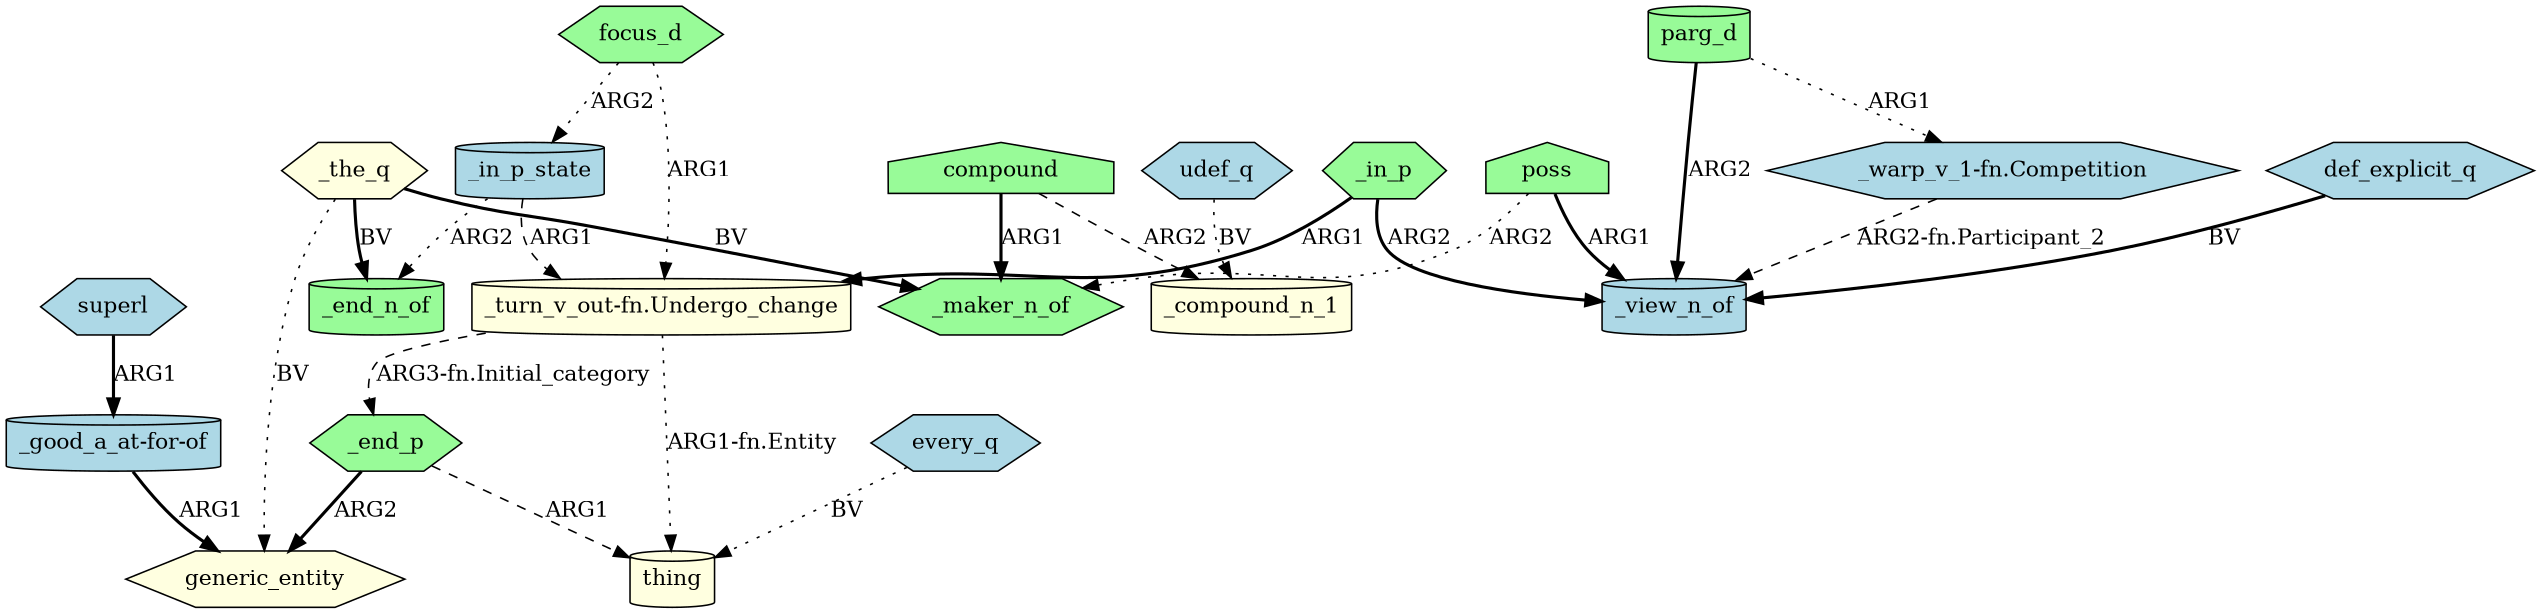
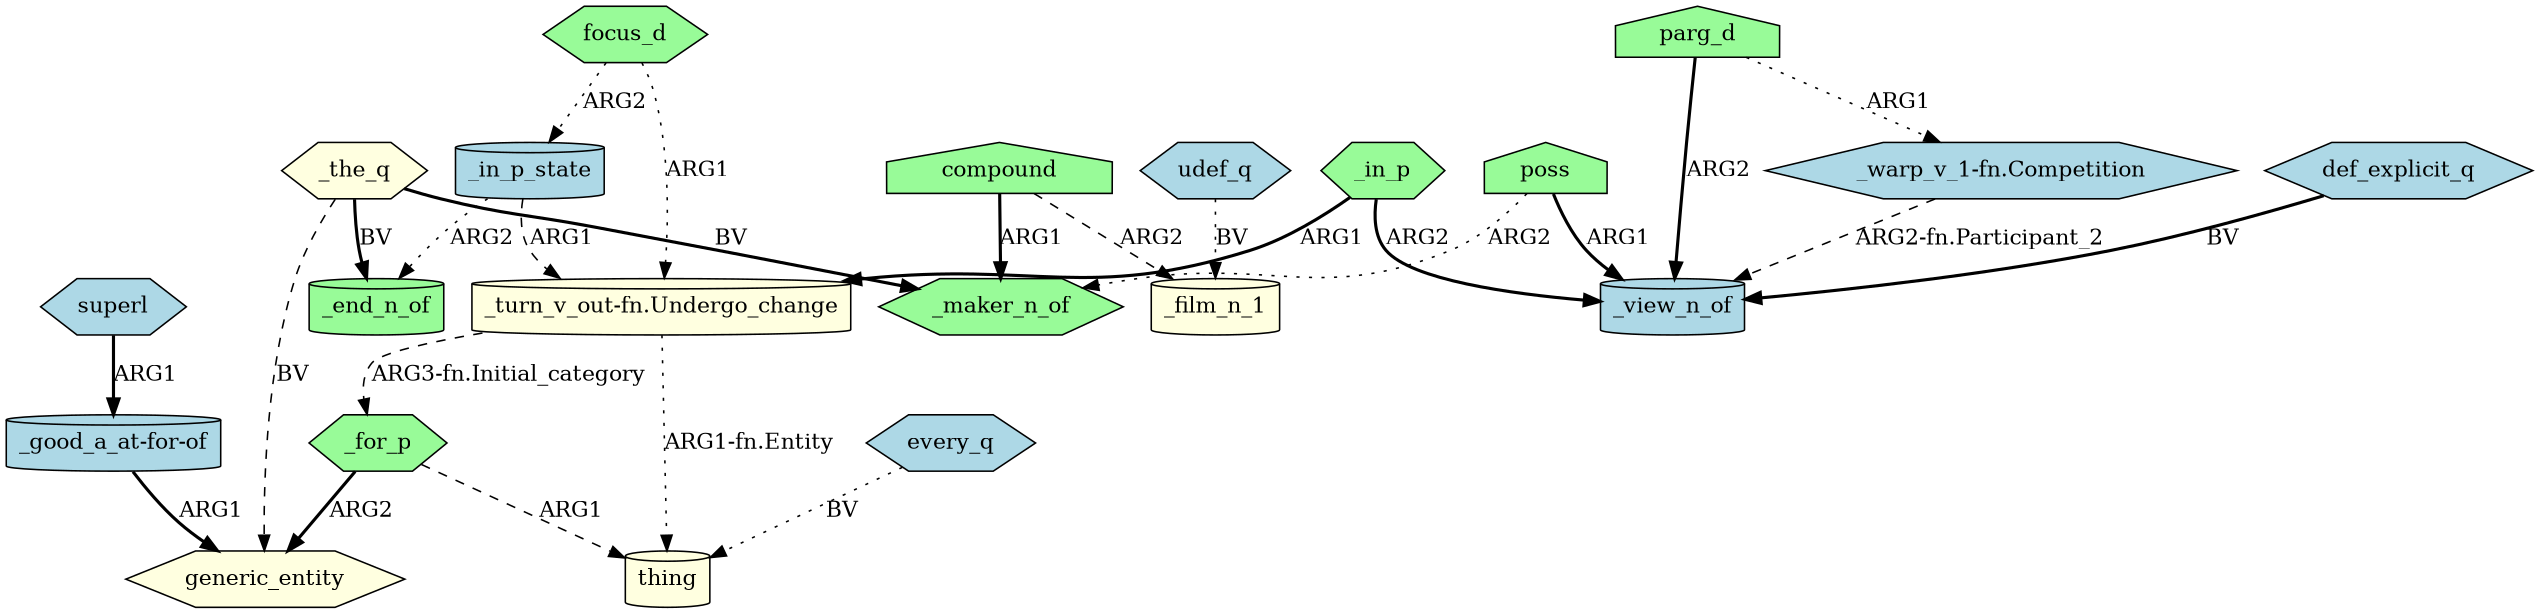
(1699, 34) -> (1698, 34)
(1251, 307) -> (1215, 307)
(276, 361) -> (276, 361)
(386, 443) -> (378, 443)
